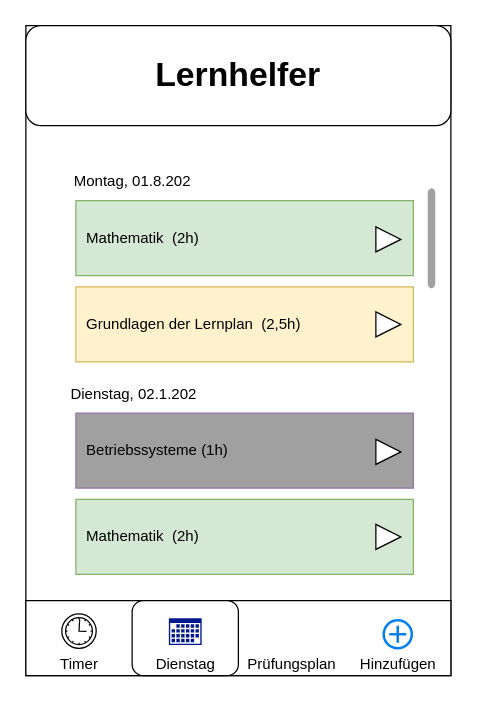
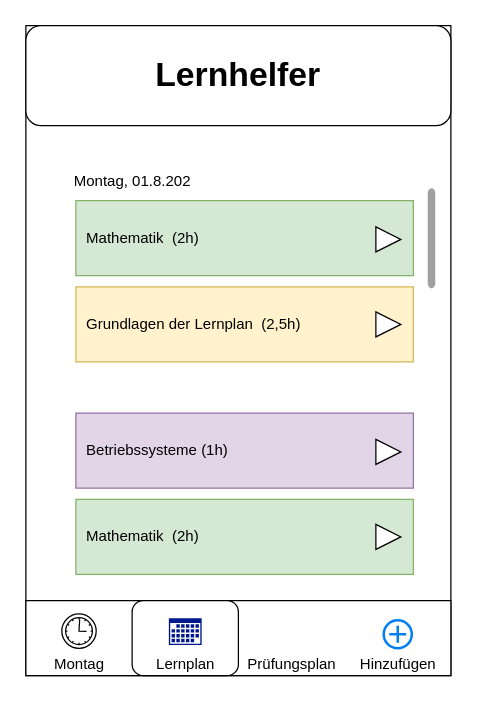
(134, 394) -> none
(244, 451) -> (244, 451)
(79, 664) -> (79, 664)
(186, 664) -> (186, 664)
